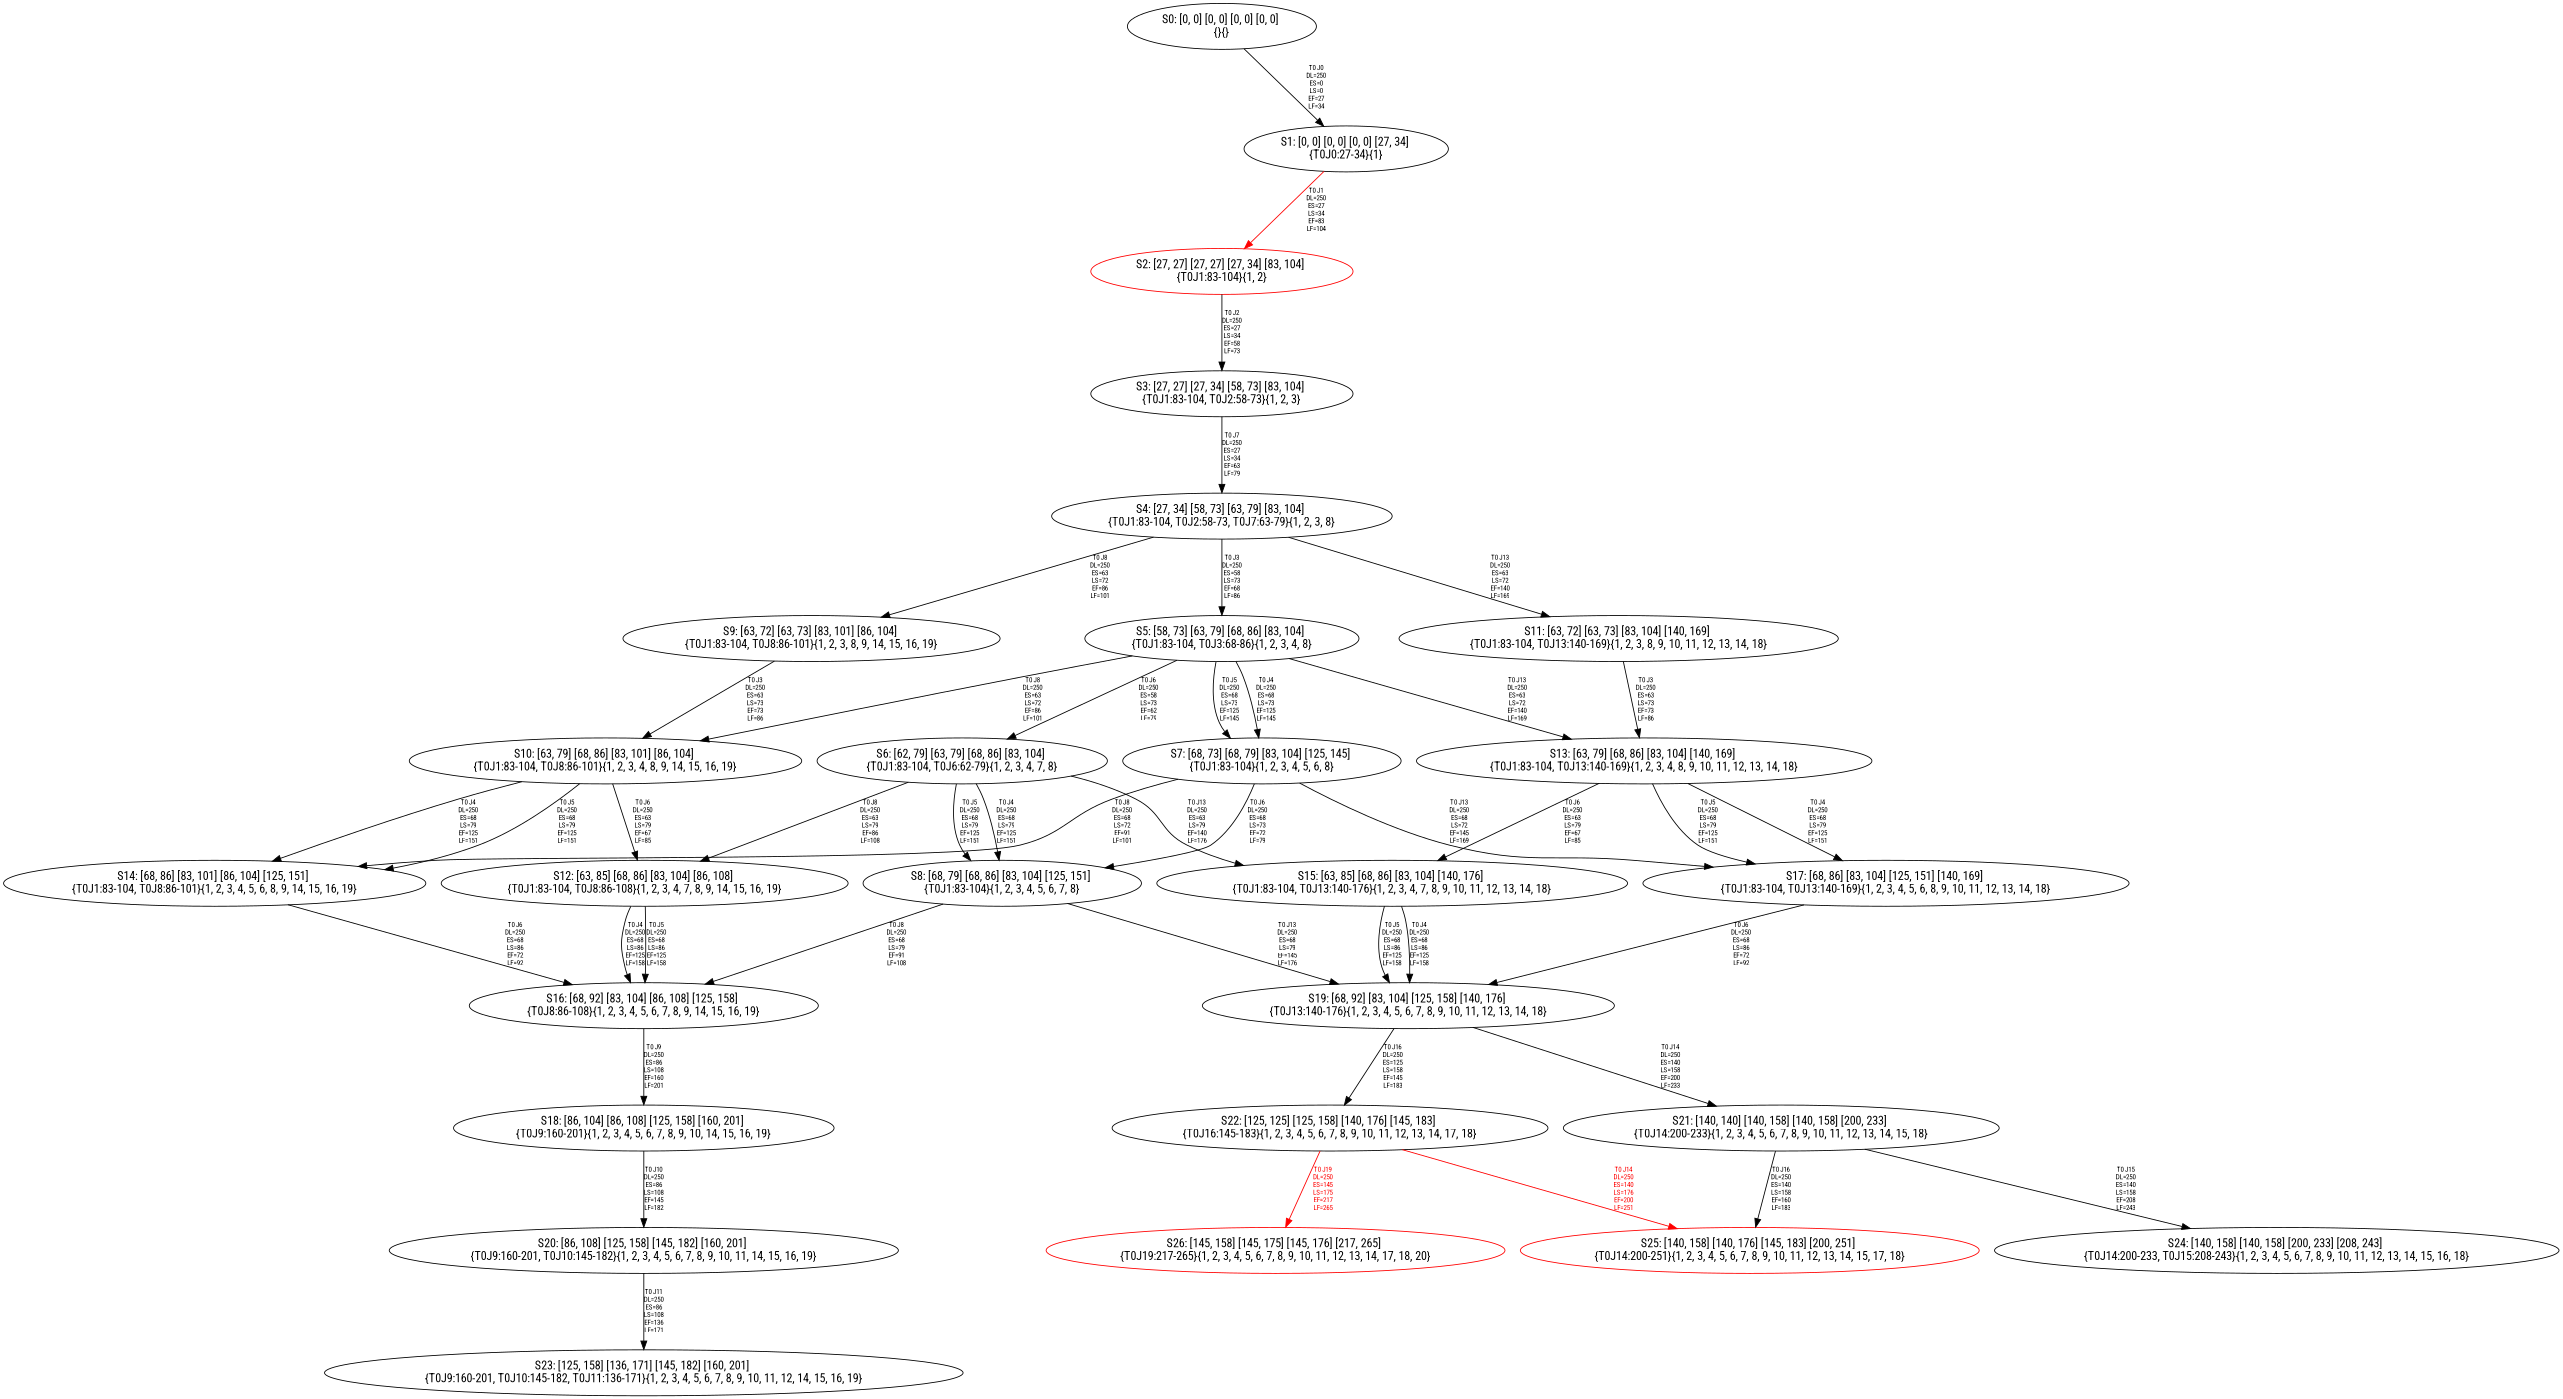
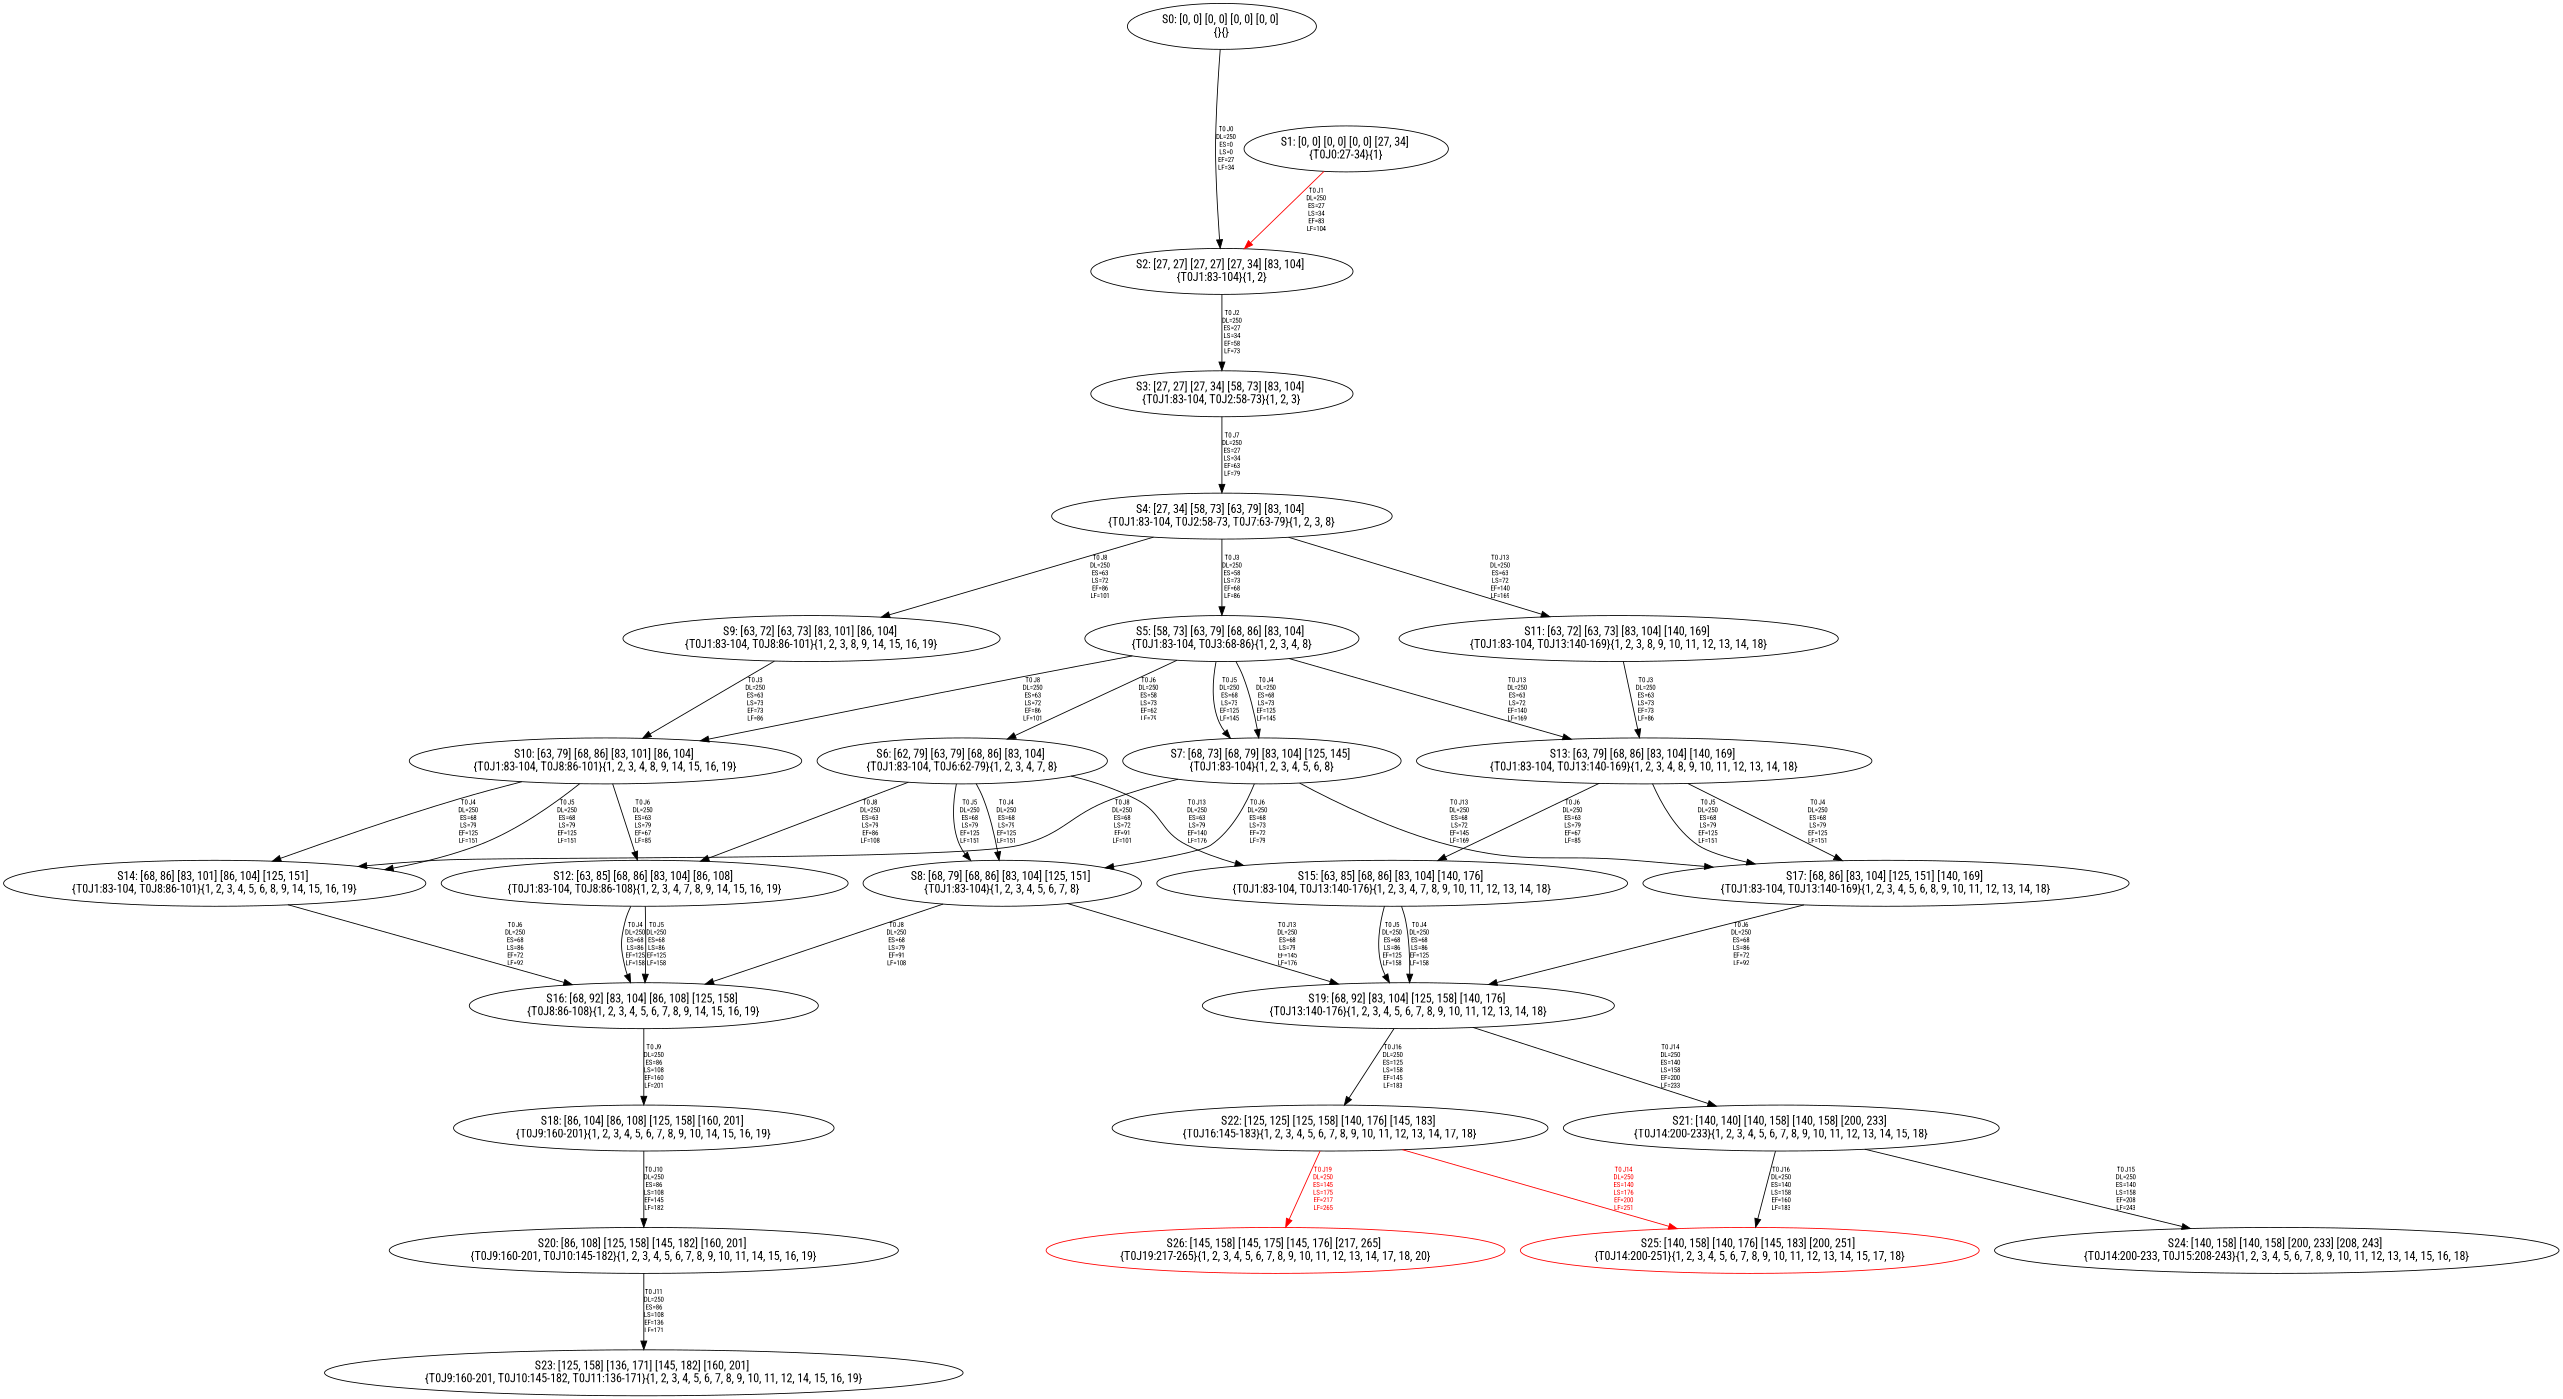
(1281, 84) -> (1216, 145)
(1222, 271) -> (1222, 271)
